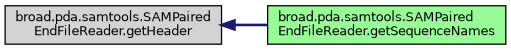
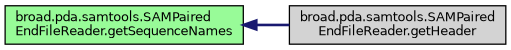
(251, 25) -> (273, 25)
